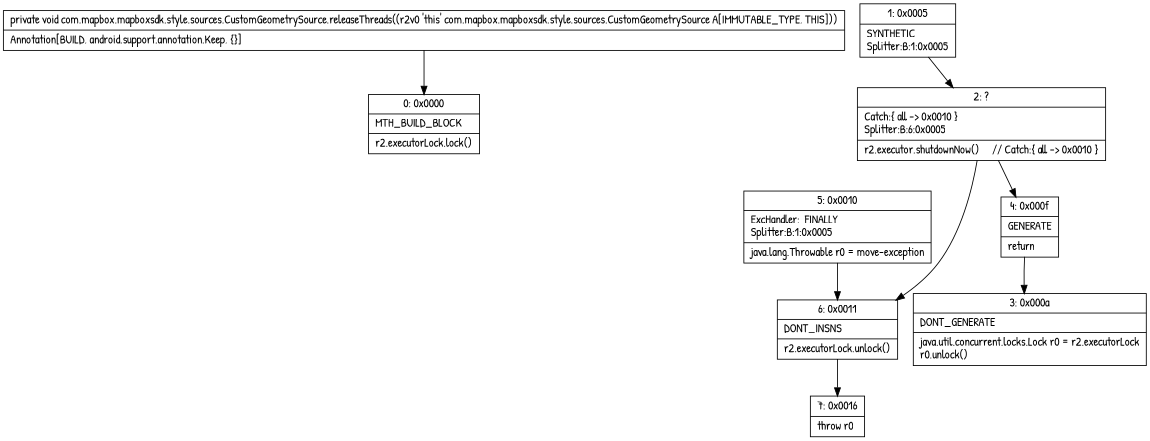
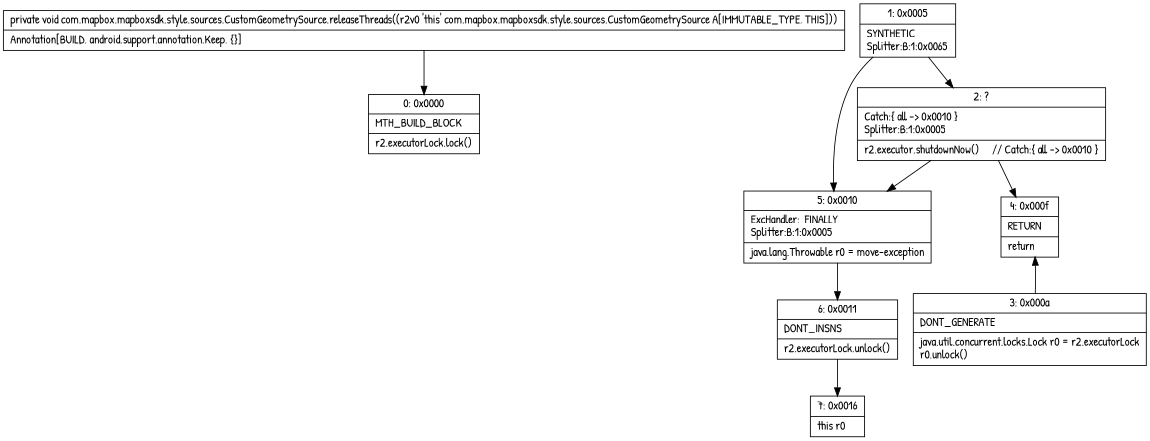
(908, 47) -> (907, 47)
none -> (840, 115)
(905, 130) -> (905, 130)
(1030, 226) -> (1025, 226)
(954, 236) -> (913, 173)
(1024, 271) -> (1036, 280)
(835, 426) -> (832, 426)
